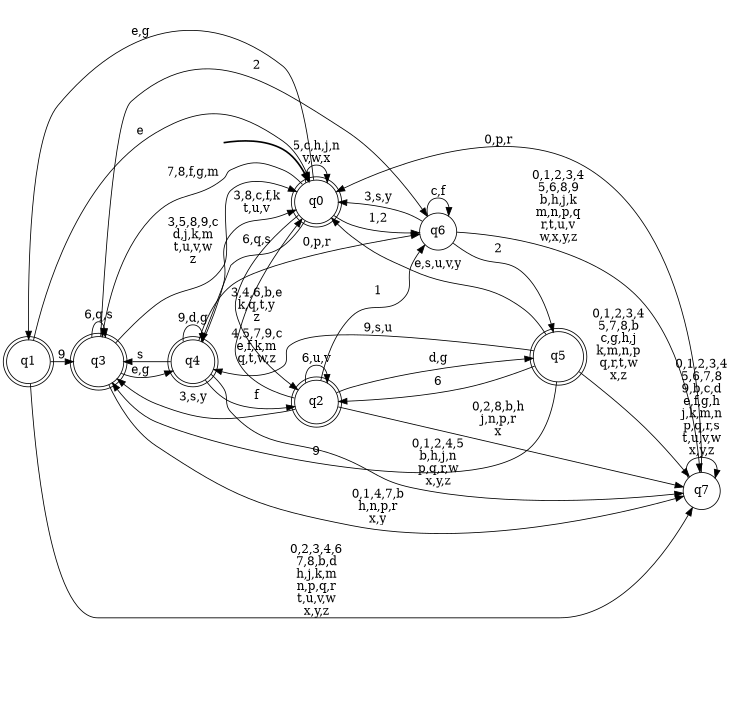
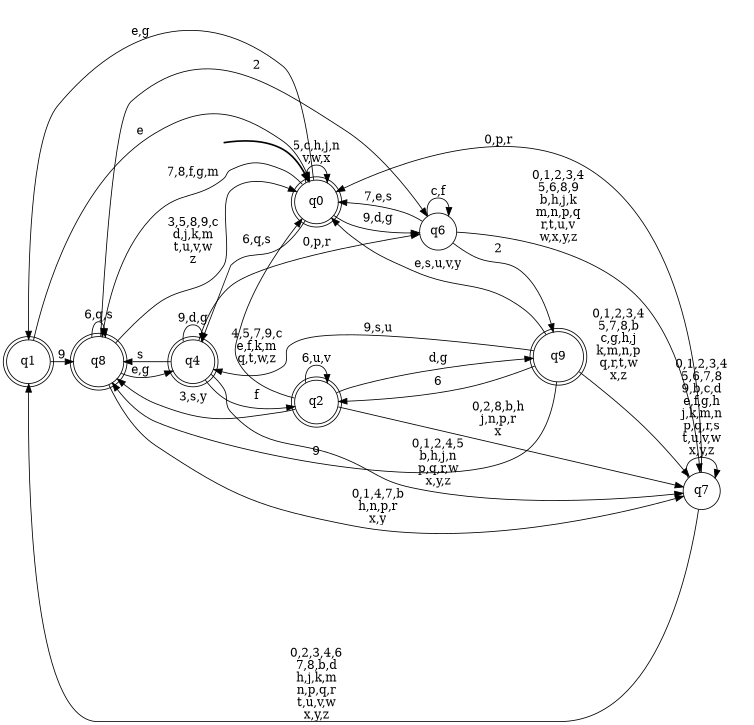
(378, 197) -> (378, 197)
(378, 219) -> (378, 219)
(241, 225) -> none
(236, 299) -> none
(367, 308) -> none
(558, 357) -> (558, 357)
(99, 362) -> (99, 362)
(288, 618) -> (290, 722)
